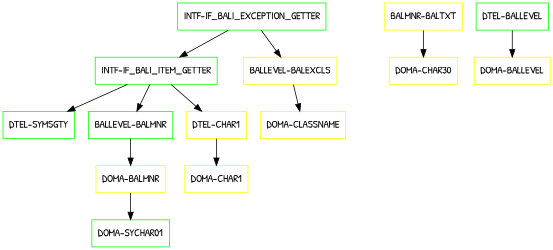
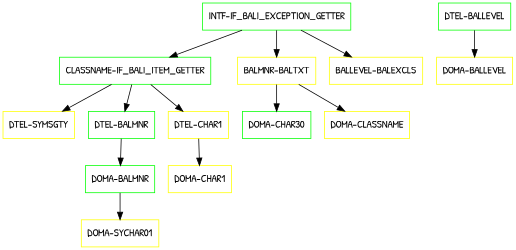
none -> (277, 40)
(156, 71) -> (135, 71)
(423, 71) -> (277, 125)
(296, 94) -> (318, 96)
(39, 125) -> (39, 125)
(131, 125) -> (122, 125)
(131, 179) -> (120, 179)
(131, 233) -> (120, 233)
